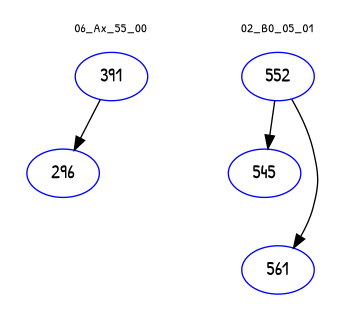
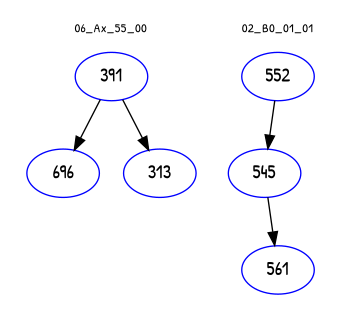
(278, 29) -> (278, 29)
(317, 167) -> (270, 215)
(63, 173) -> (63, 173)
none -> (160, 173)
